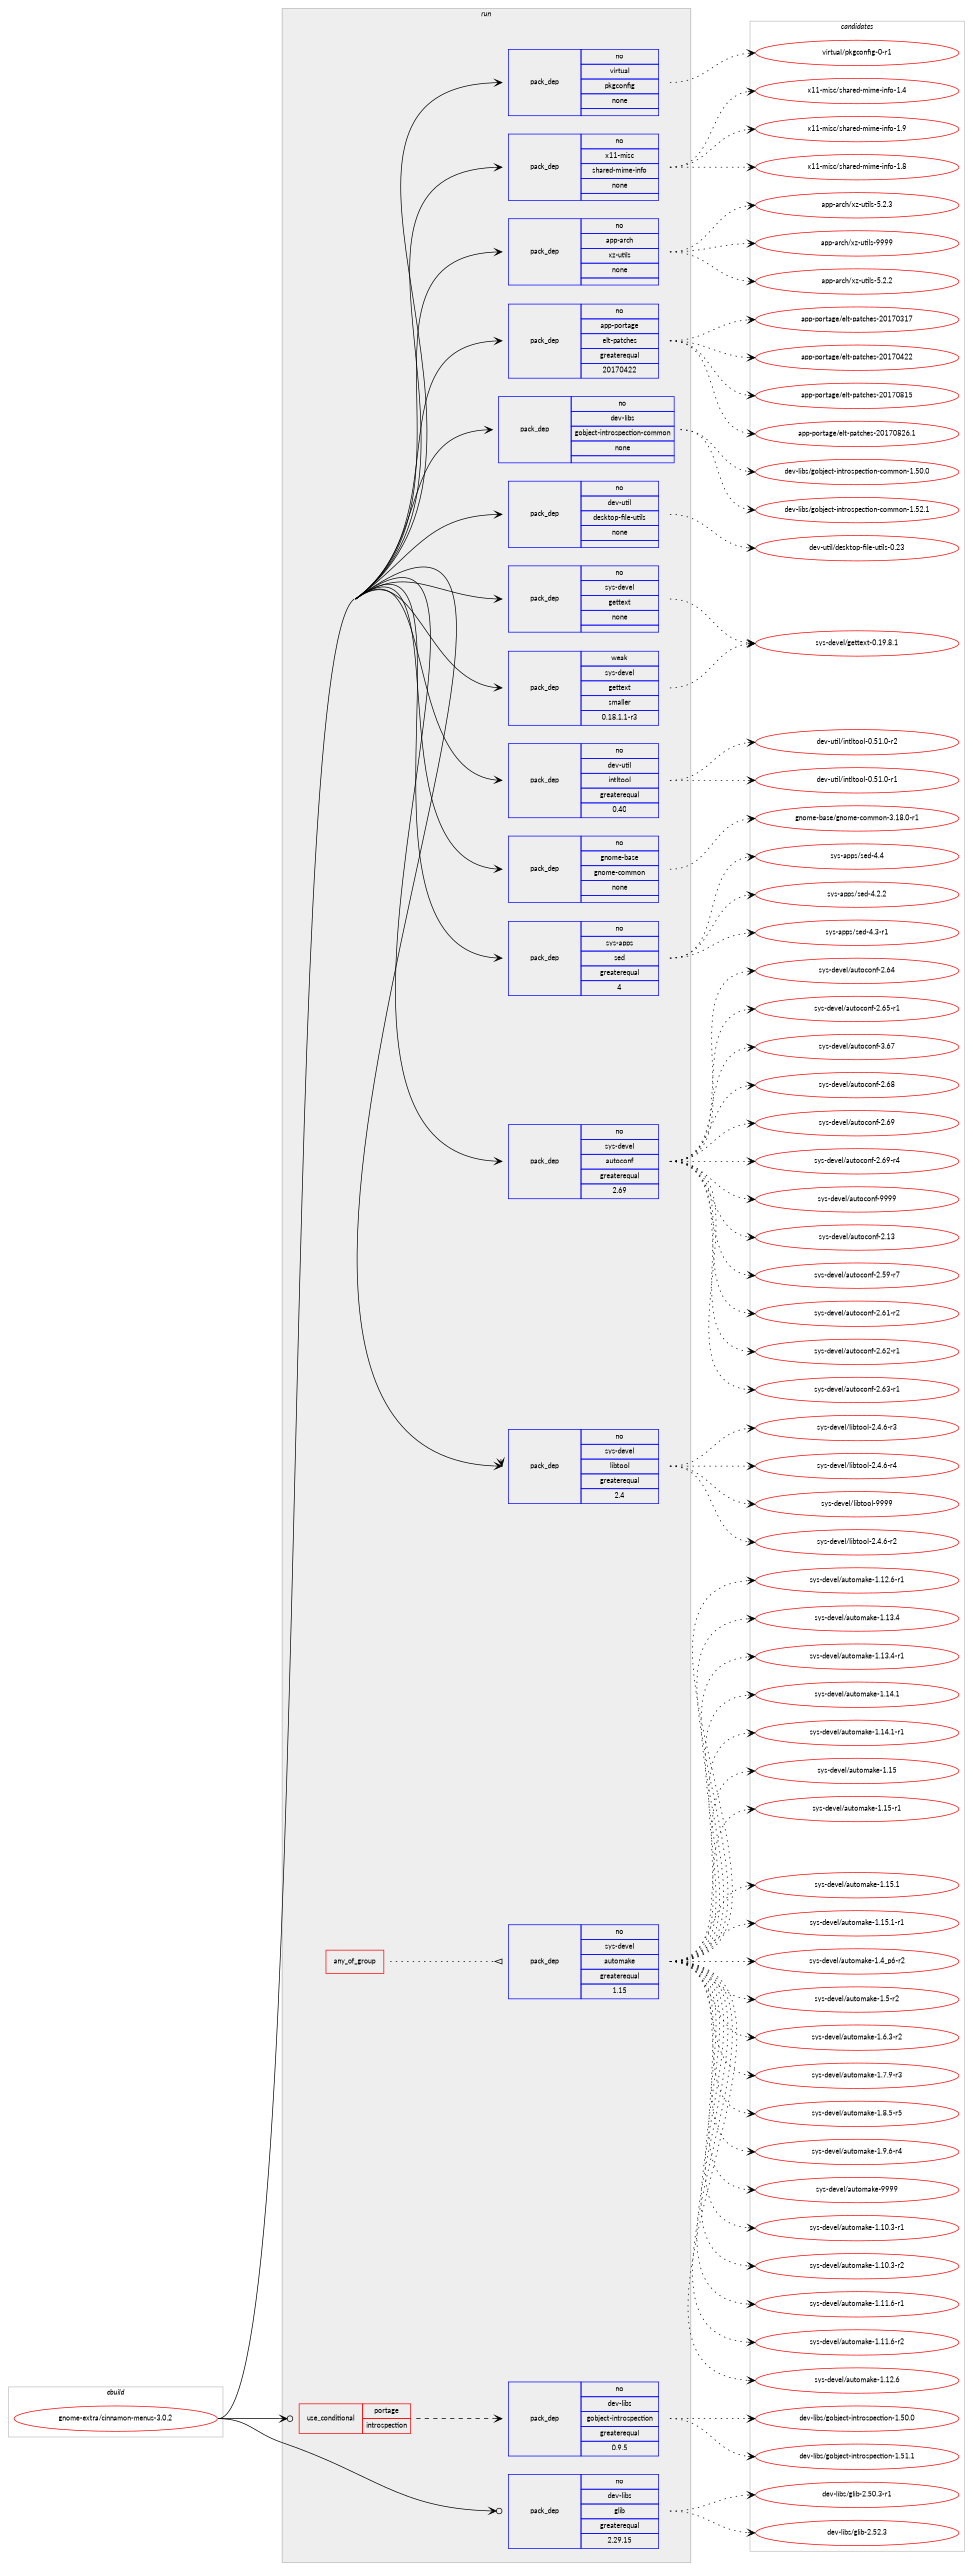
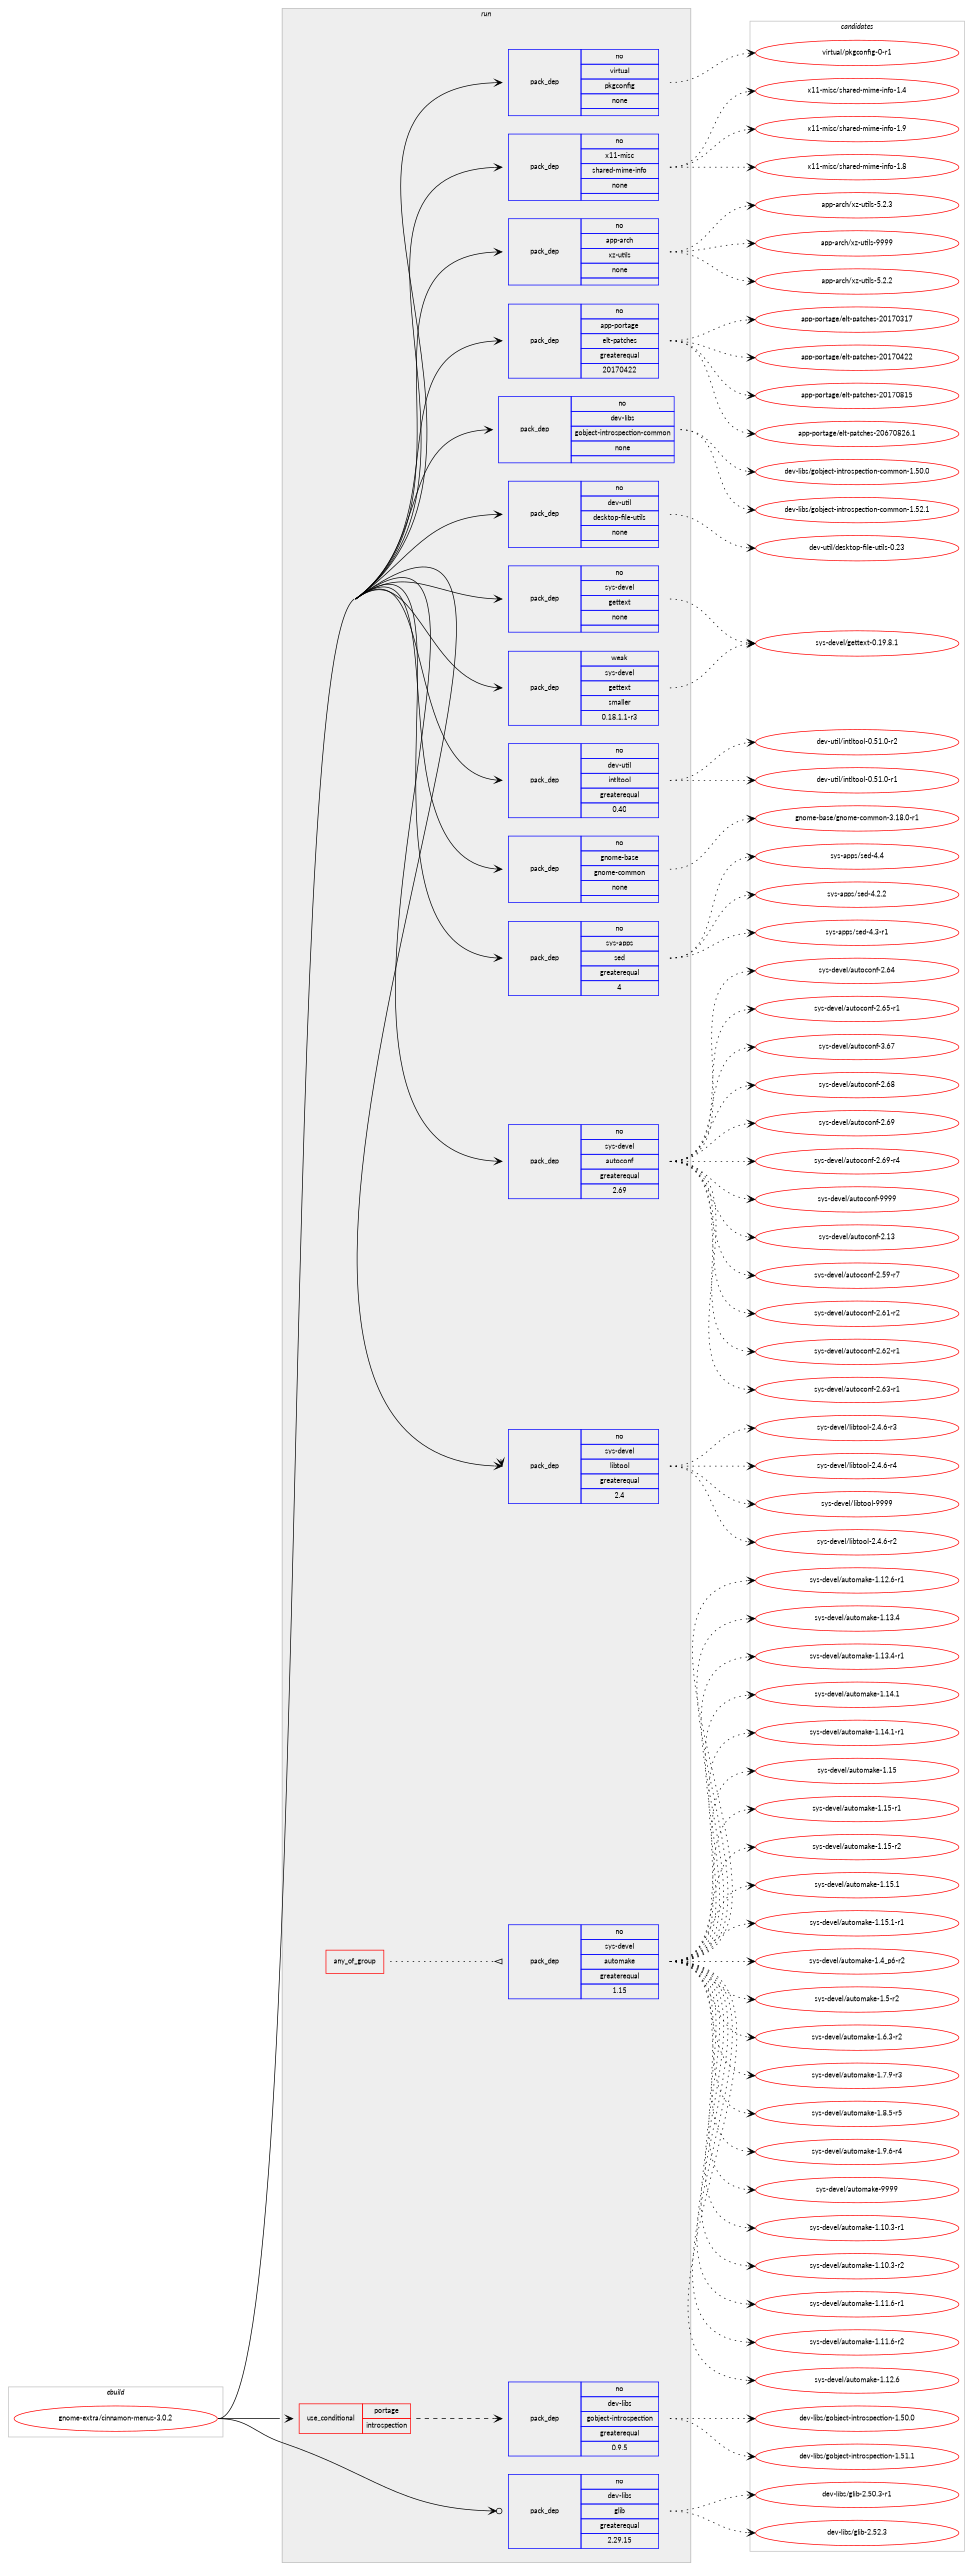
(857, 434) -> (857, 434)
none -> (857, 1847)
(249, 2419) -> (249, 2419)
